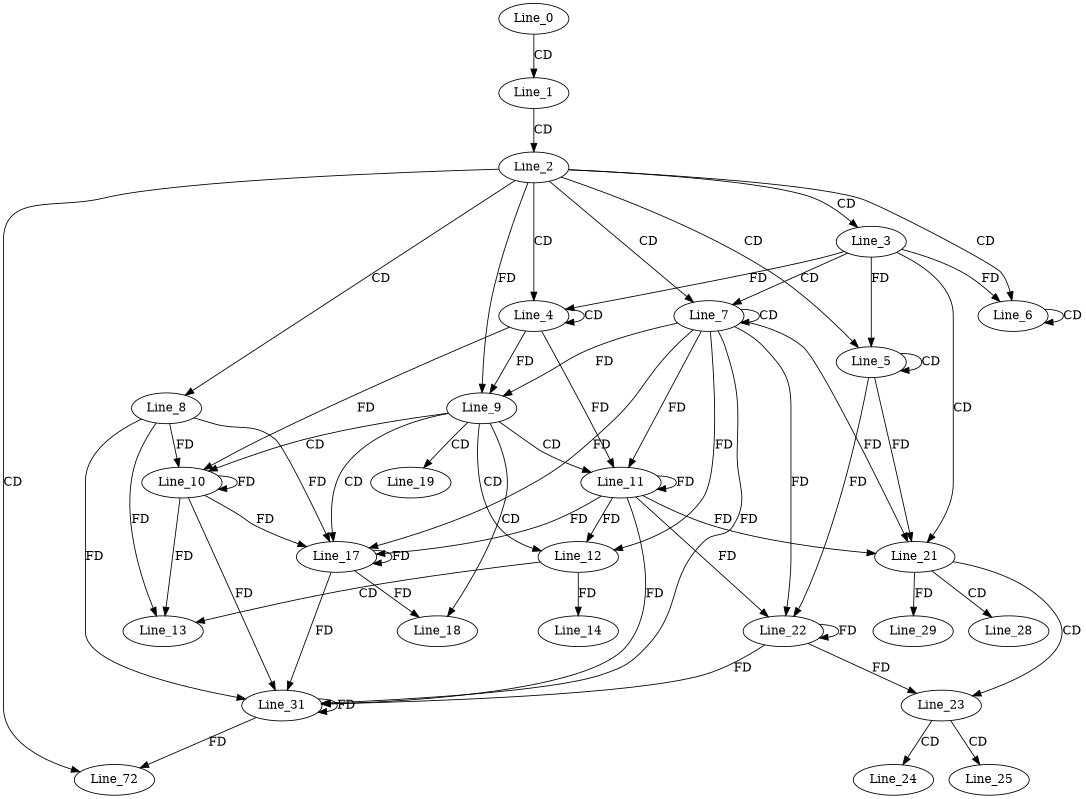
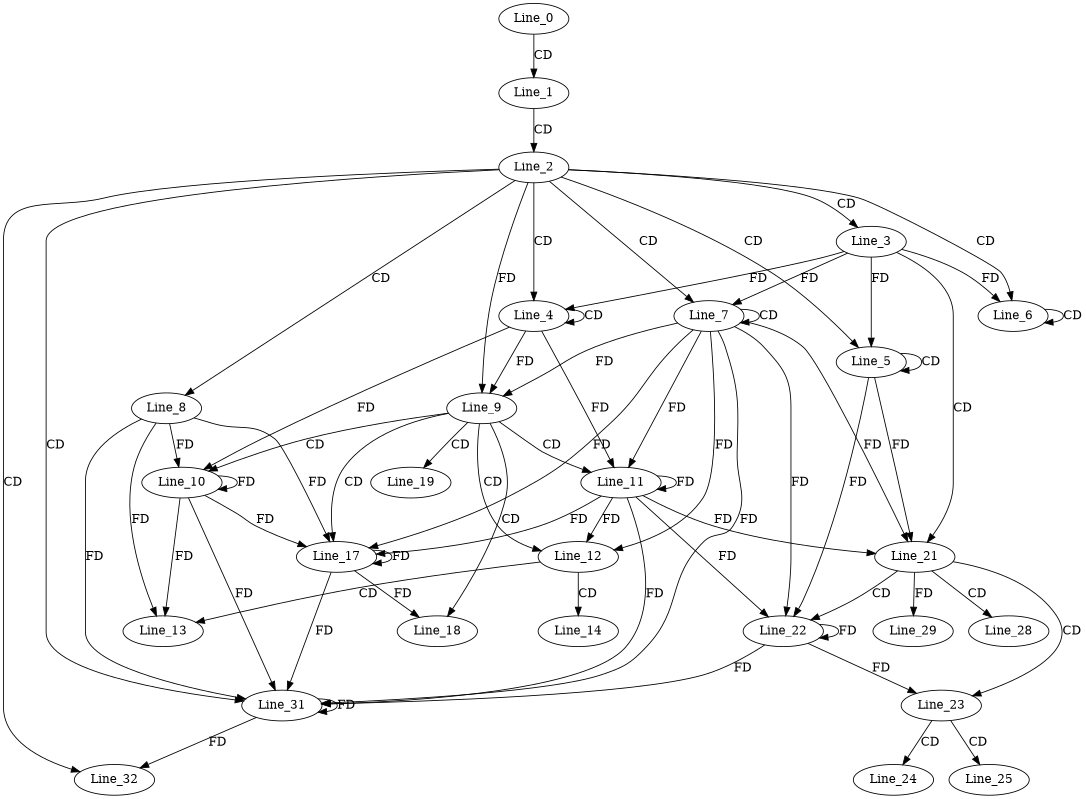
(810, 279) -> (810, 279)
none -> (46, 309)
(588, 594) -> (588, 594)
none -> (860, 596)
(114, 780) -> (114, 780)
